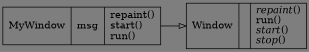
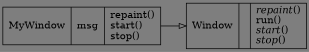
(123, 36) -> (125, 36)
